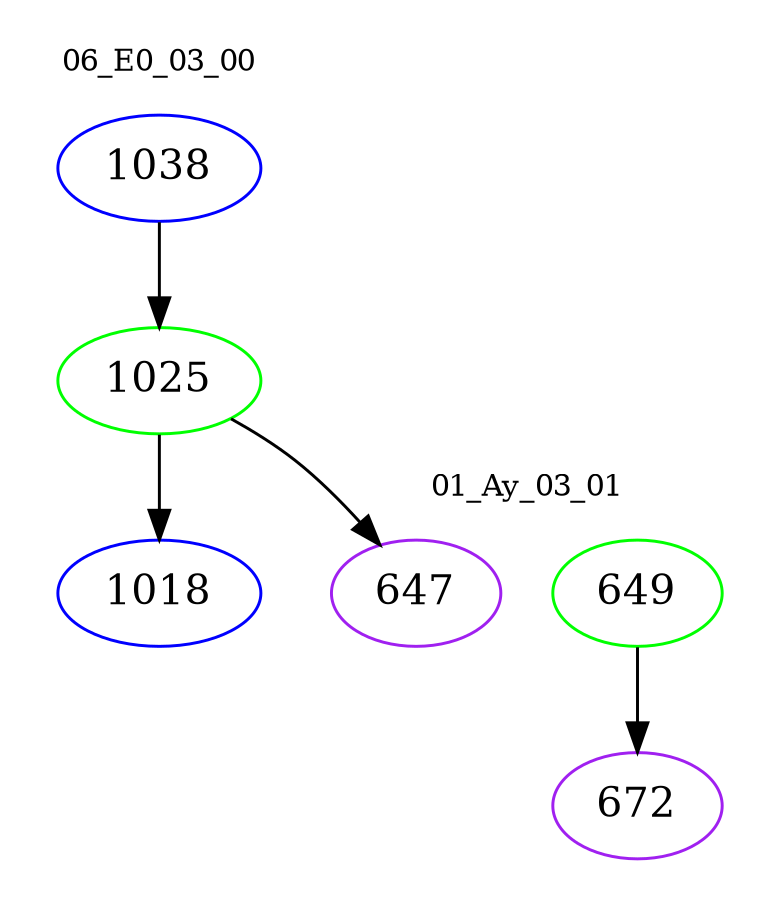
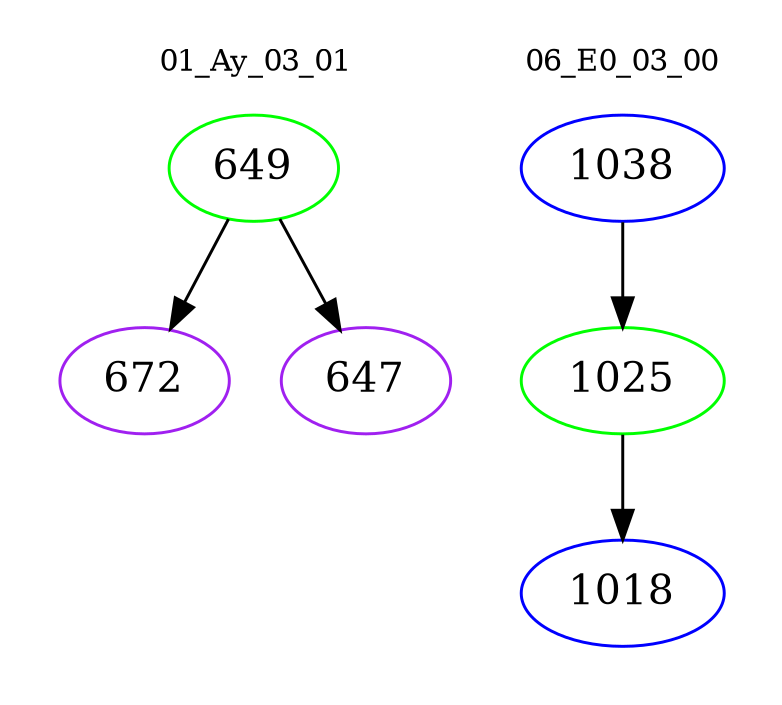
(325, 487) -> (303, 261)
